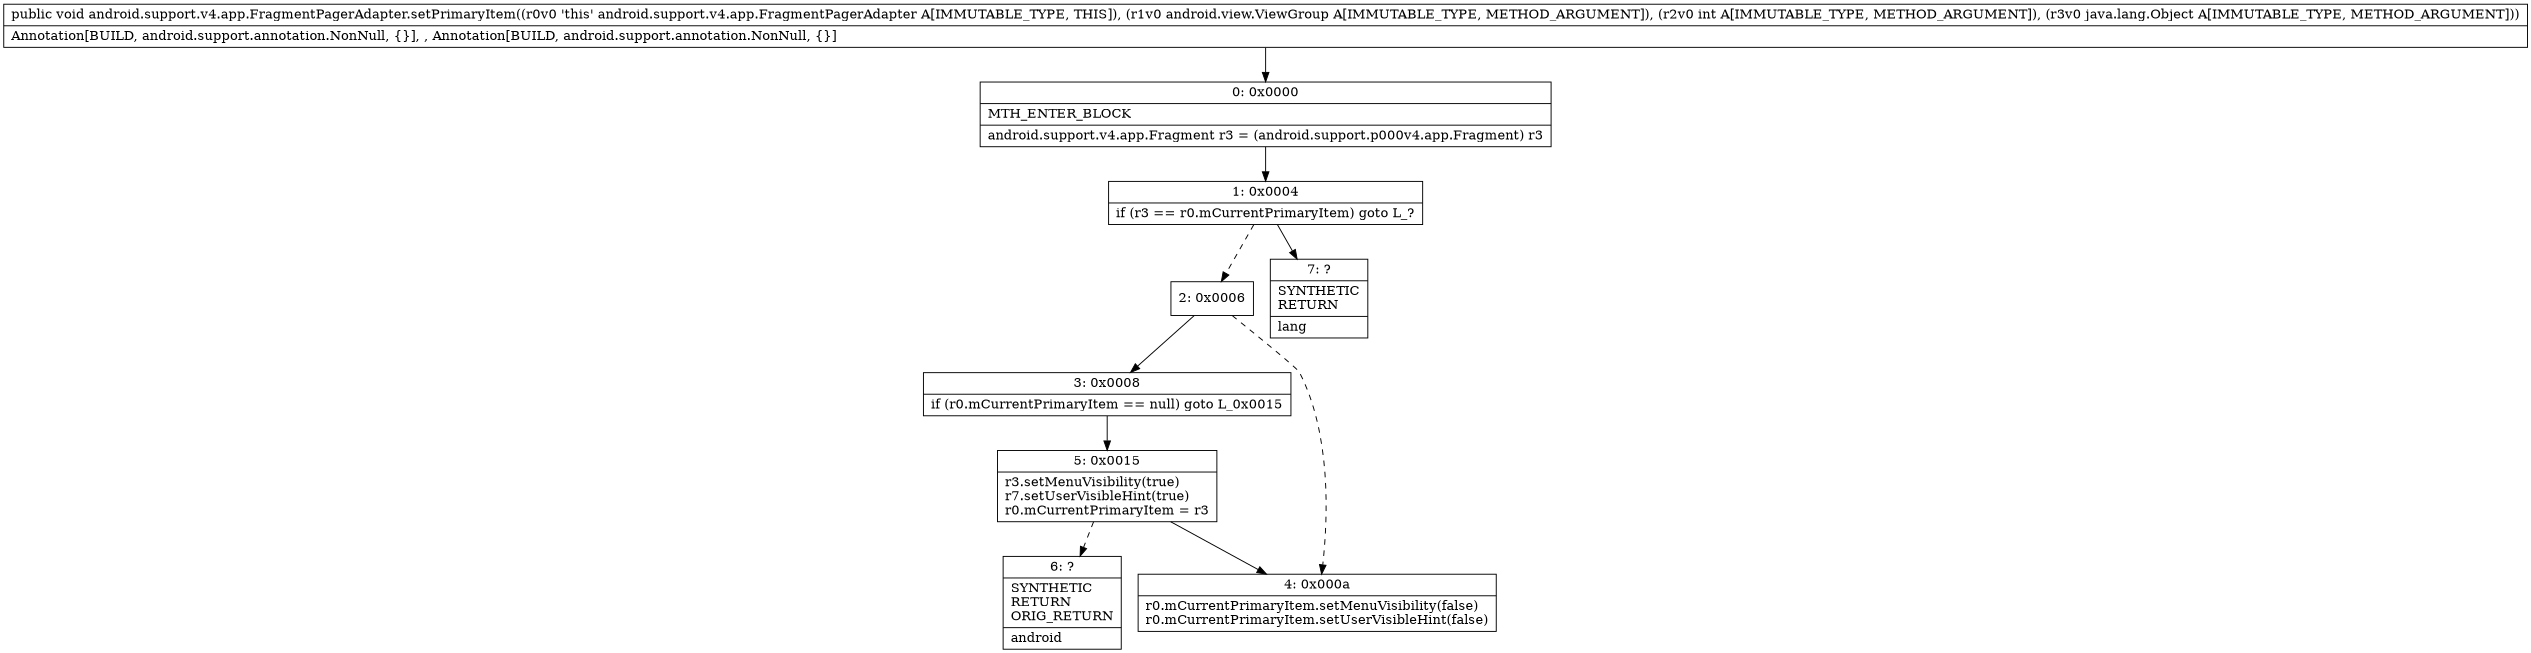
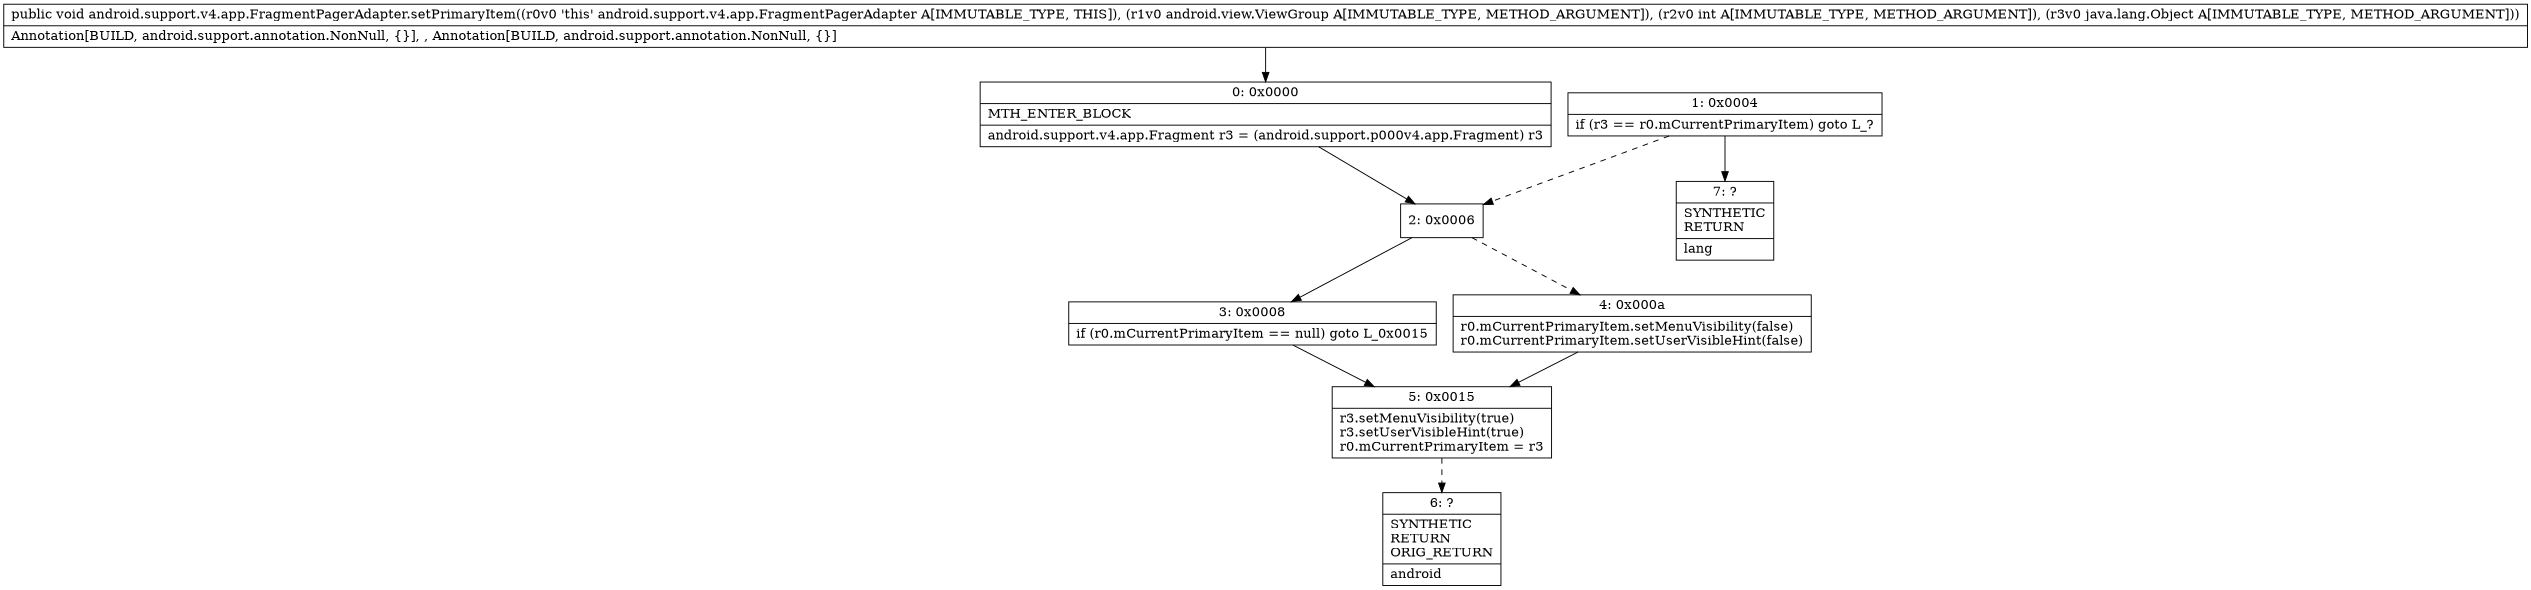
(1266, 159) -> (1363, 173)
(1097, 496) -> (1432, 433)
(1214, 546) -> (1548, 367)
